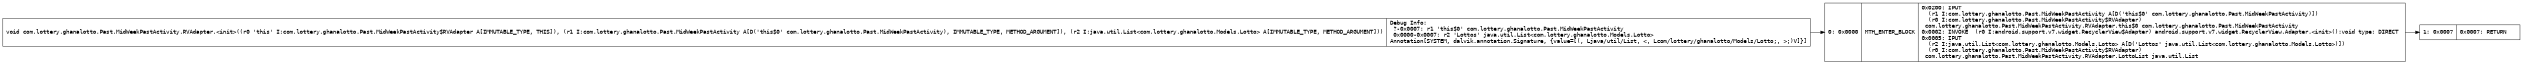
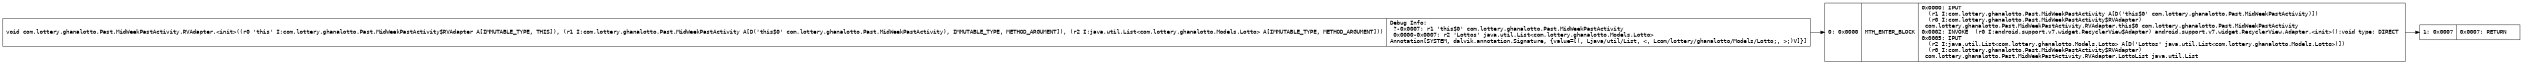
(1945, 8) -> (1945, 8)
